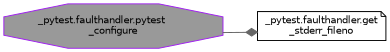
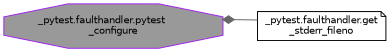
(234, 33) -> (246, 20)
